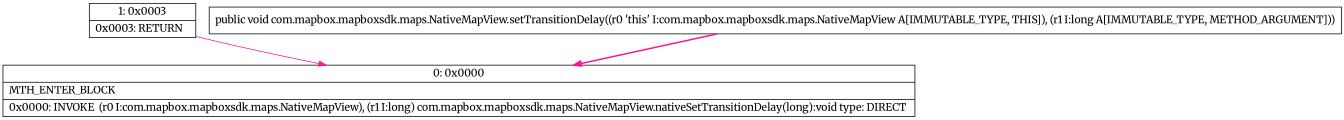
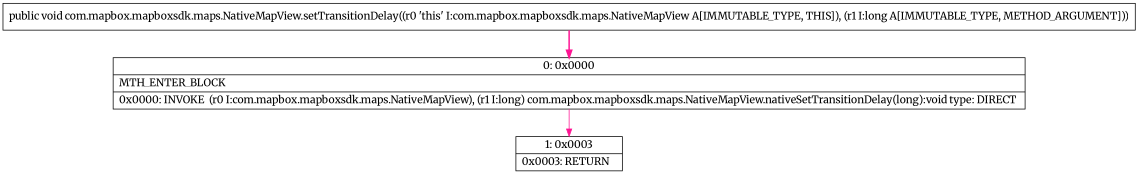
(257, 51) -> (569, 119)
